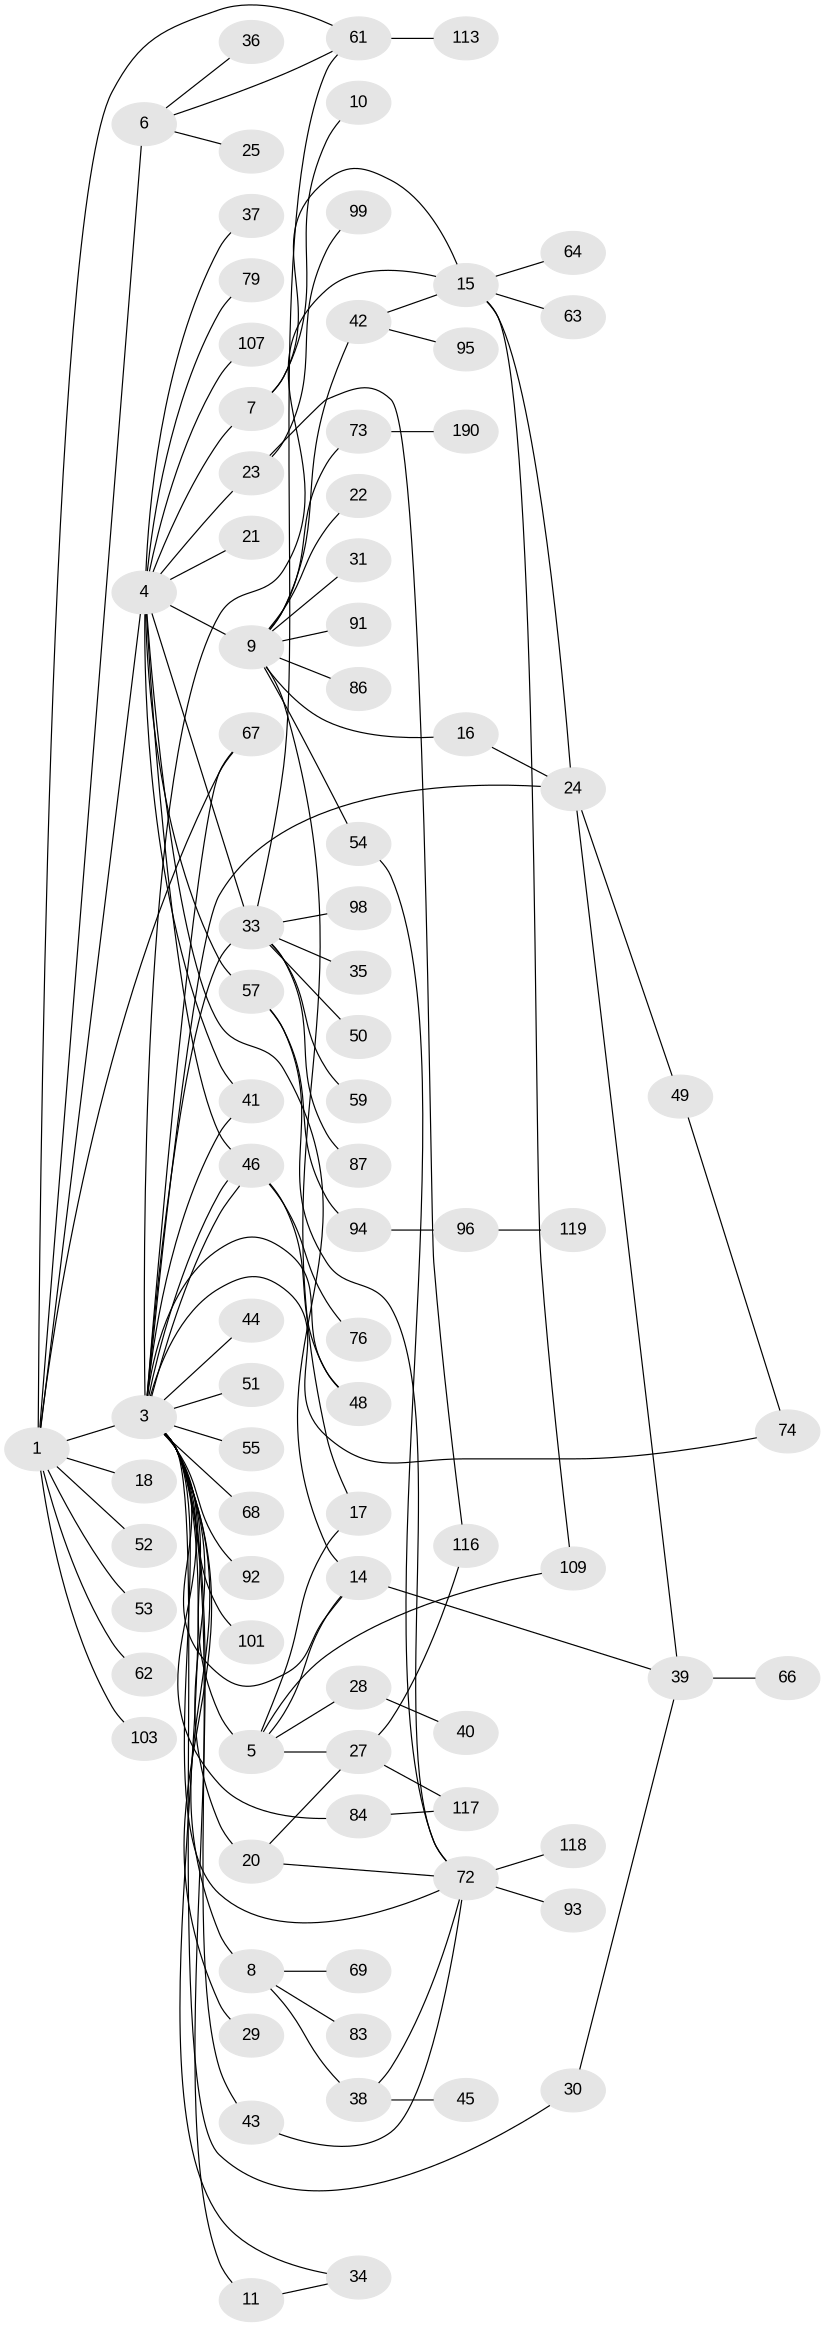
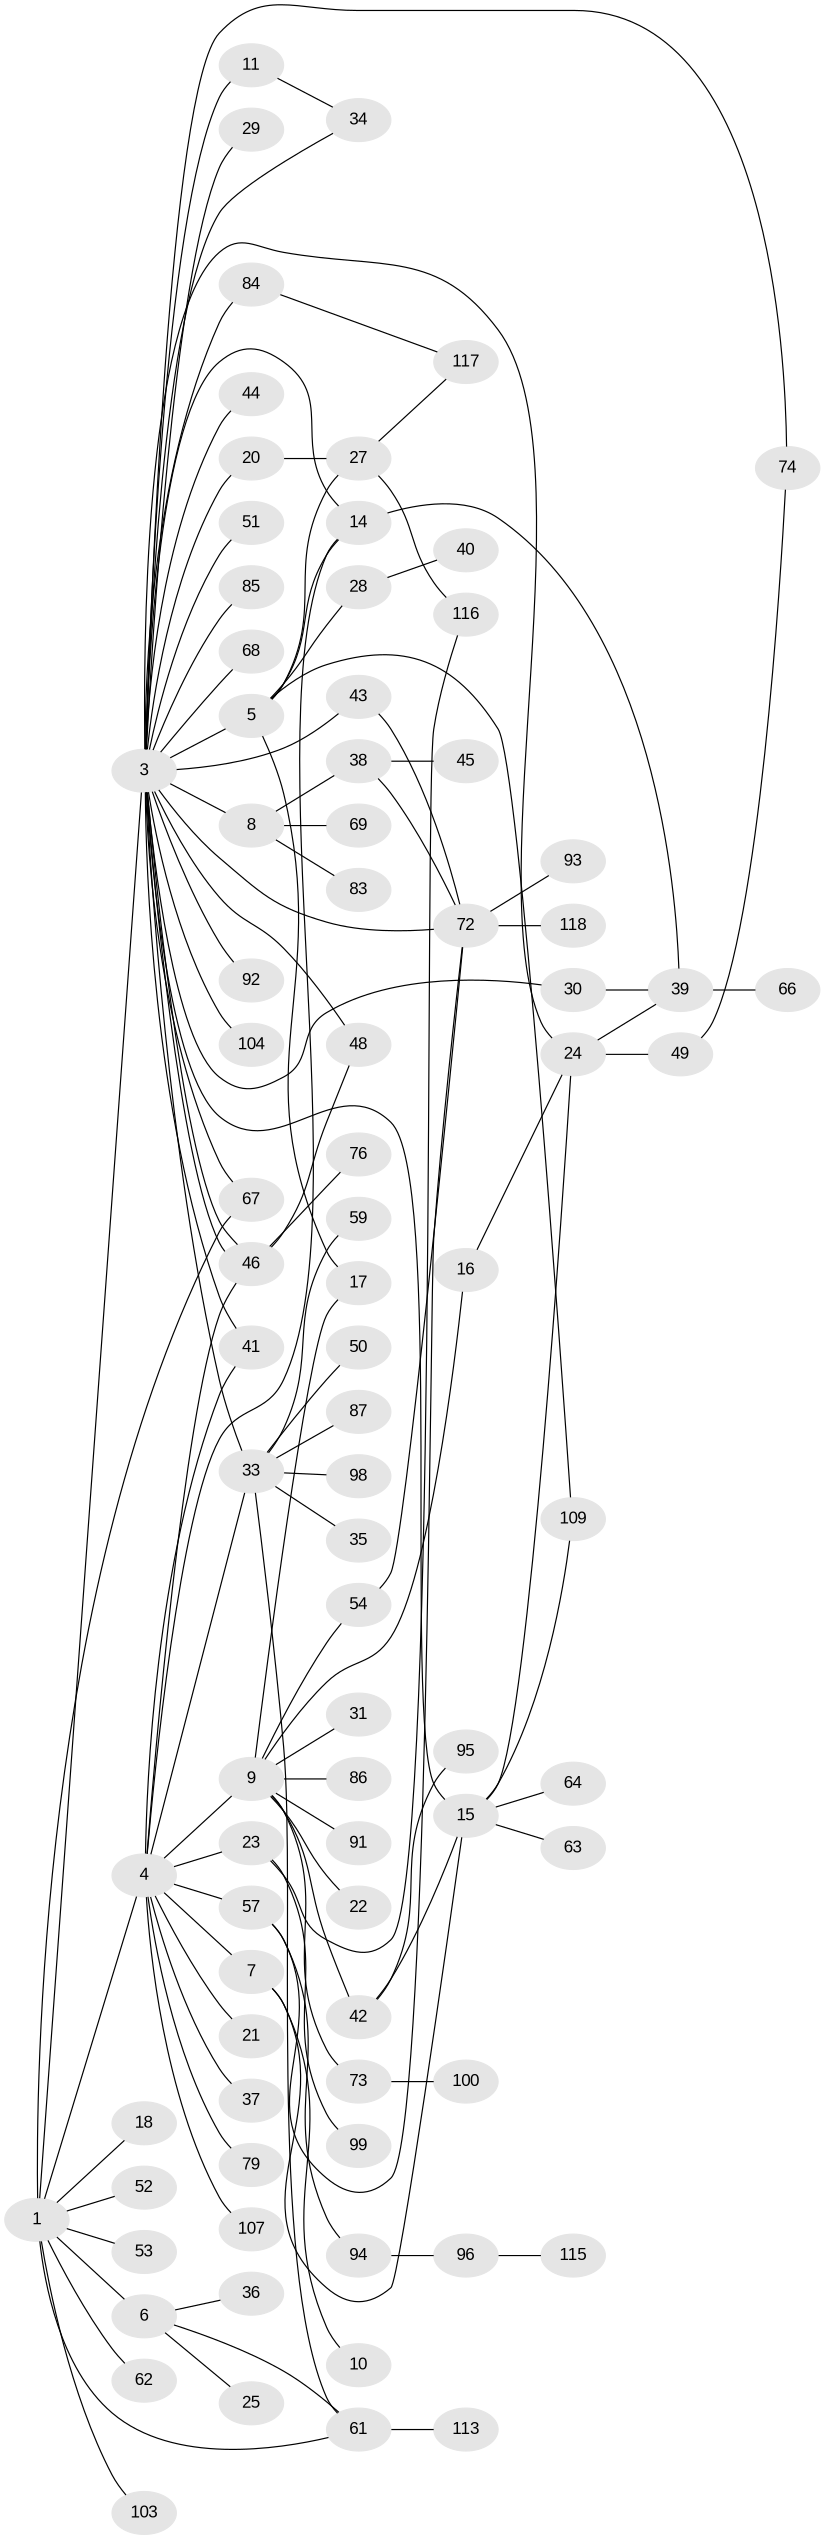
(466, 432) -> (466, 2082)
(573, 1230) -> (573, 2256)
(251, 1449) -> (251, 587)
(251, 1642) -> (251, 1045)
(359, 1870) -> none
